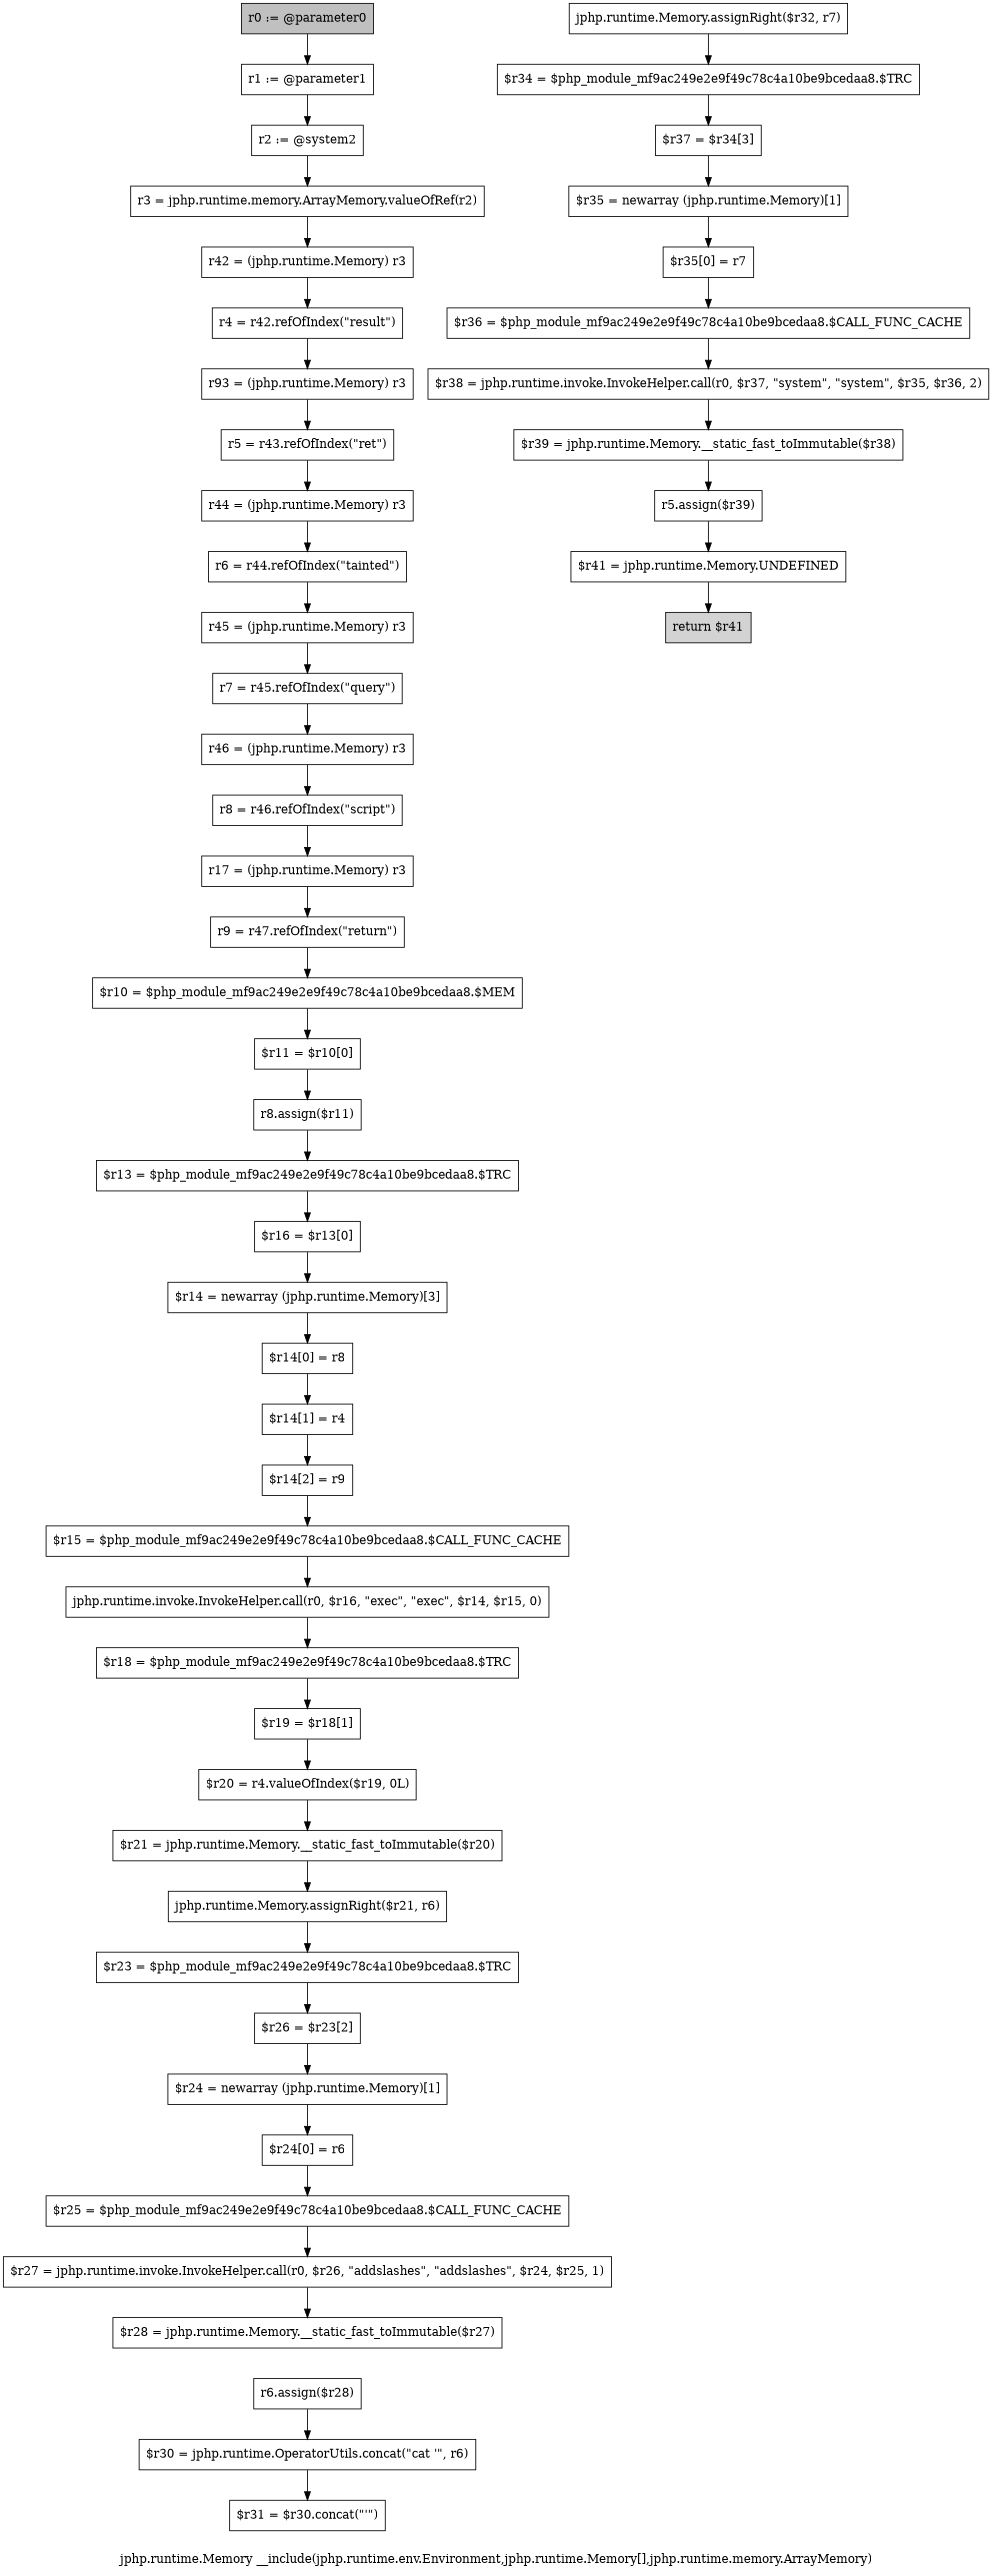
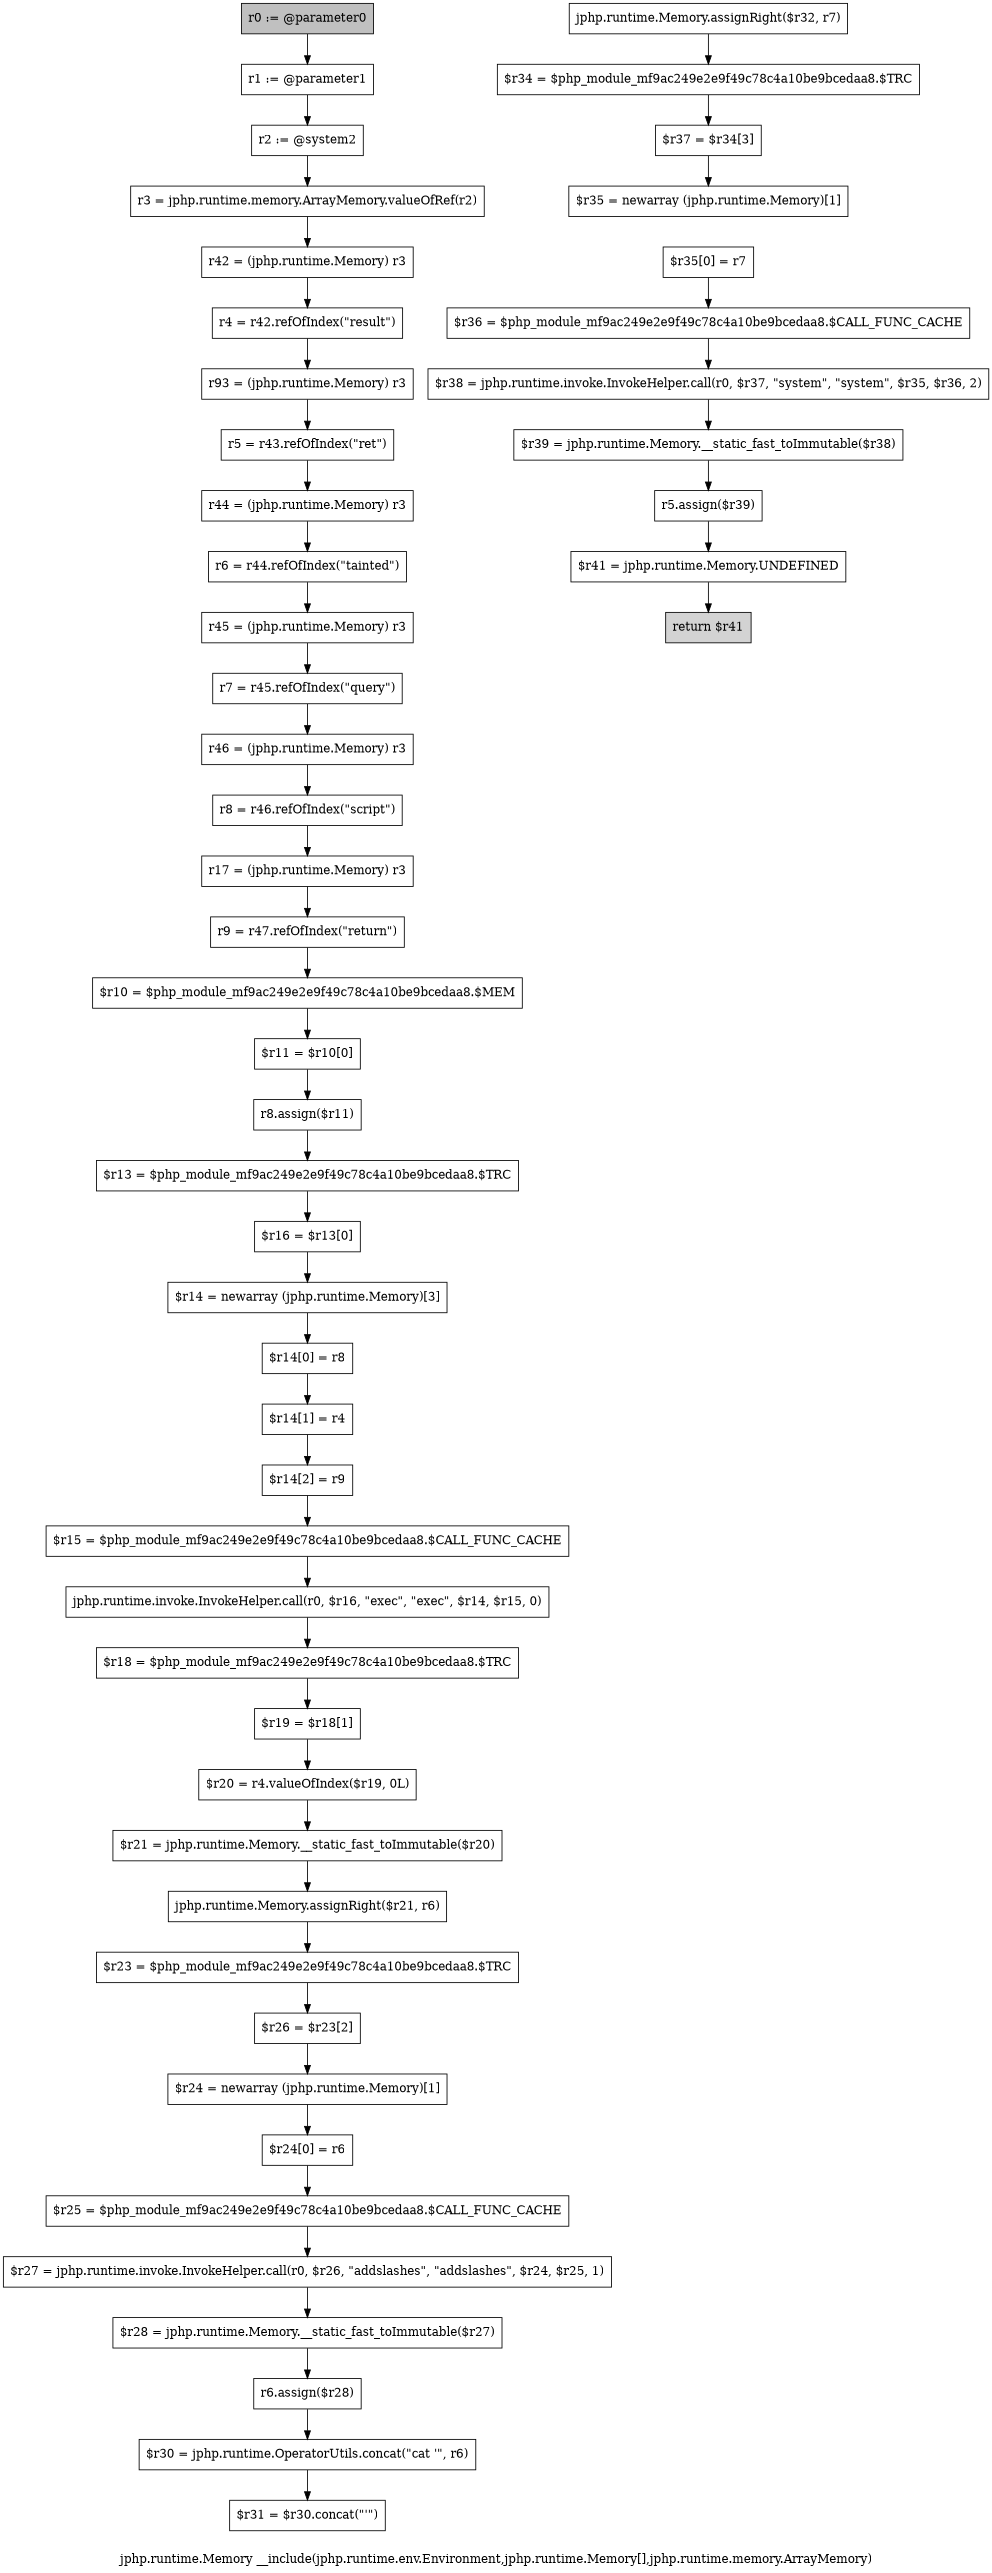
(708, 228) -> none
none -> (307, 2359)
